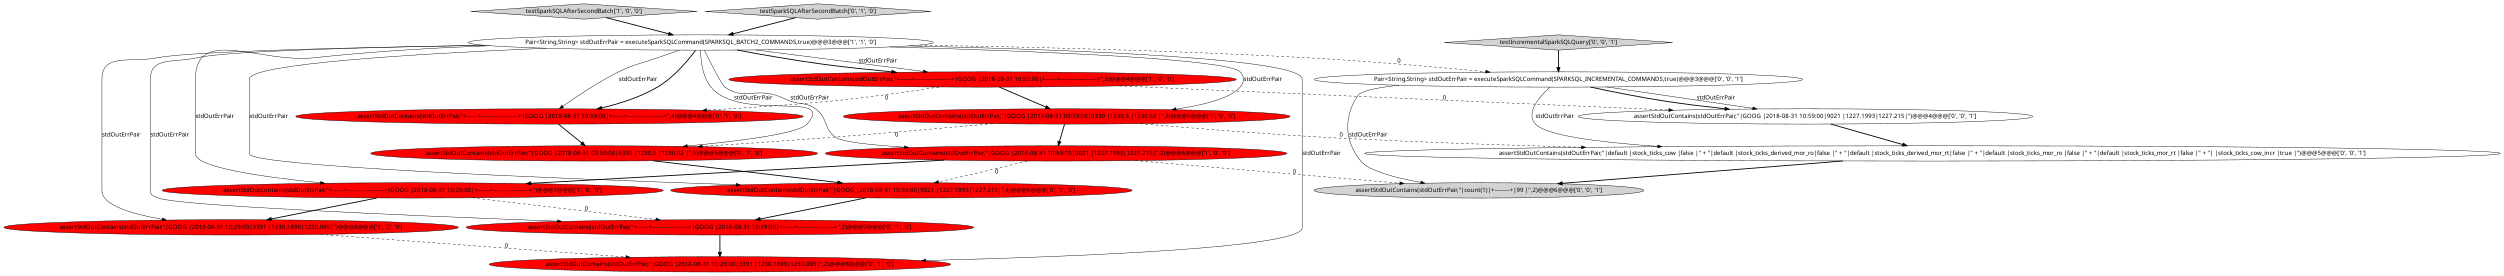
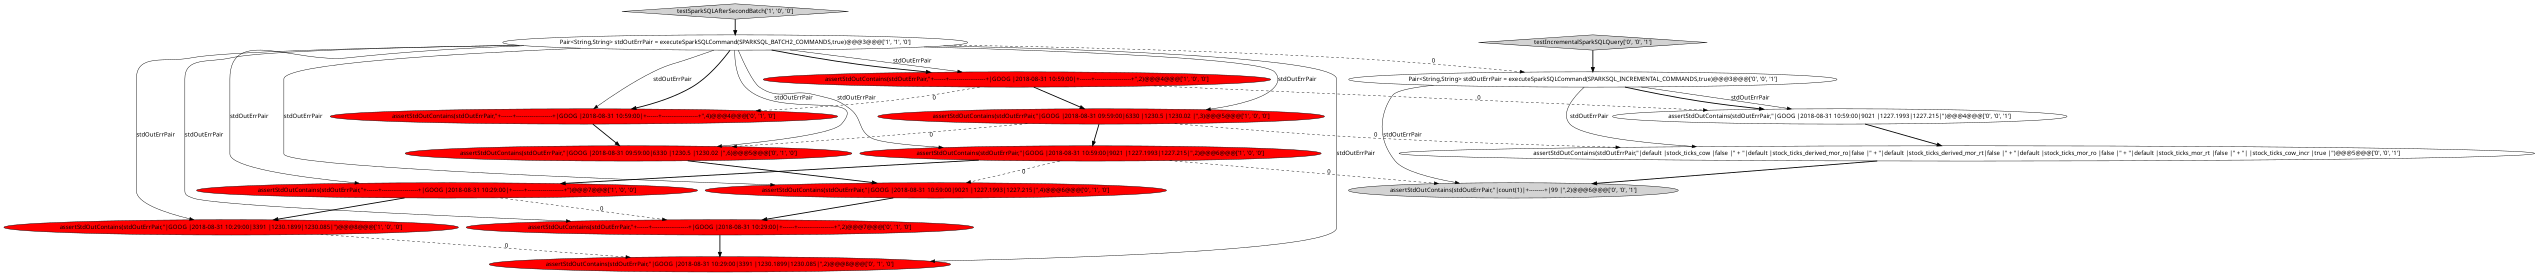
(818, 11) -> none
